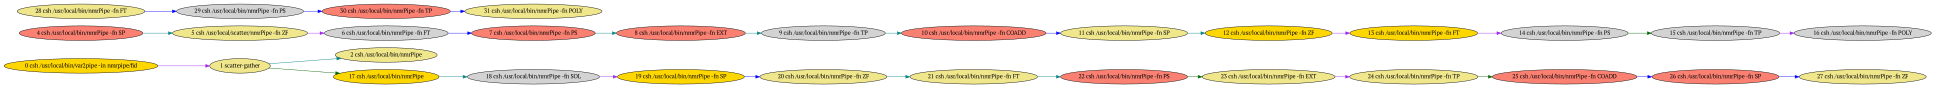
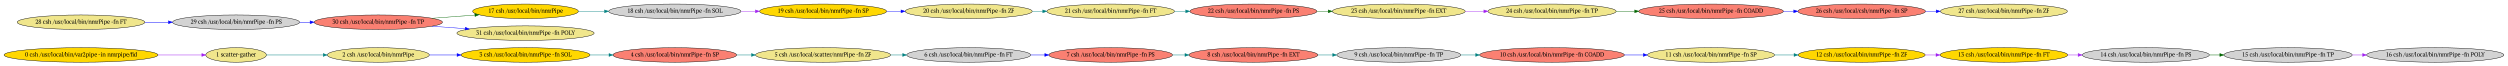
(314, 33) -> (897, 55)
none -> (525, 55)
(302, 71) -> (453, 17)
(1716, 77) -> (1862, 11)
